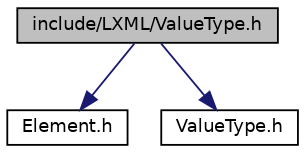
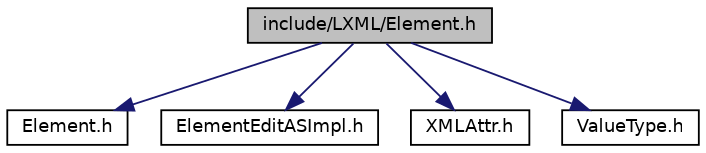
(148, 26) -> (370, 26)
none -> (270, 128)
none -> (470, 128)
